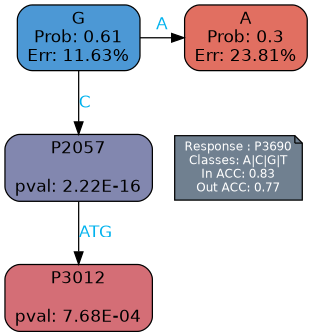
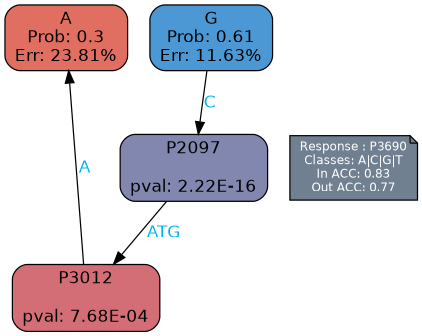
(156, 38) -> (77, 174)
(79, 168) -> (194, 168)
